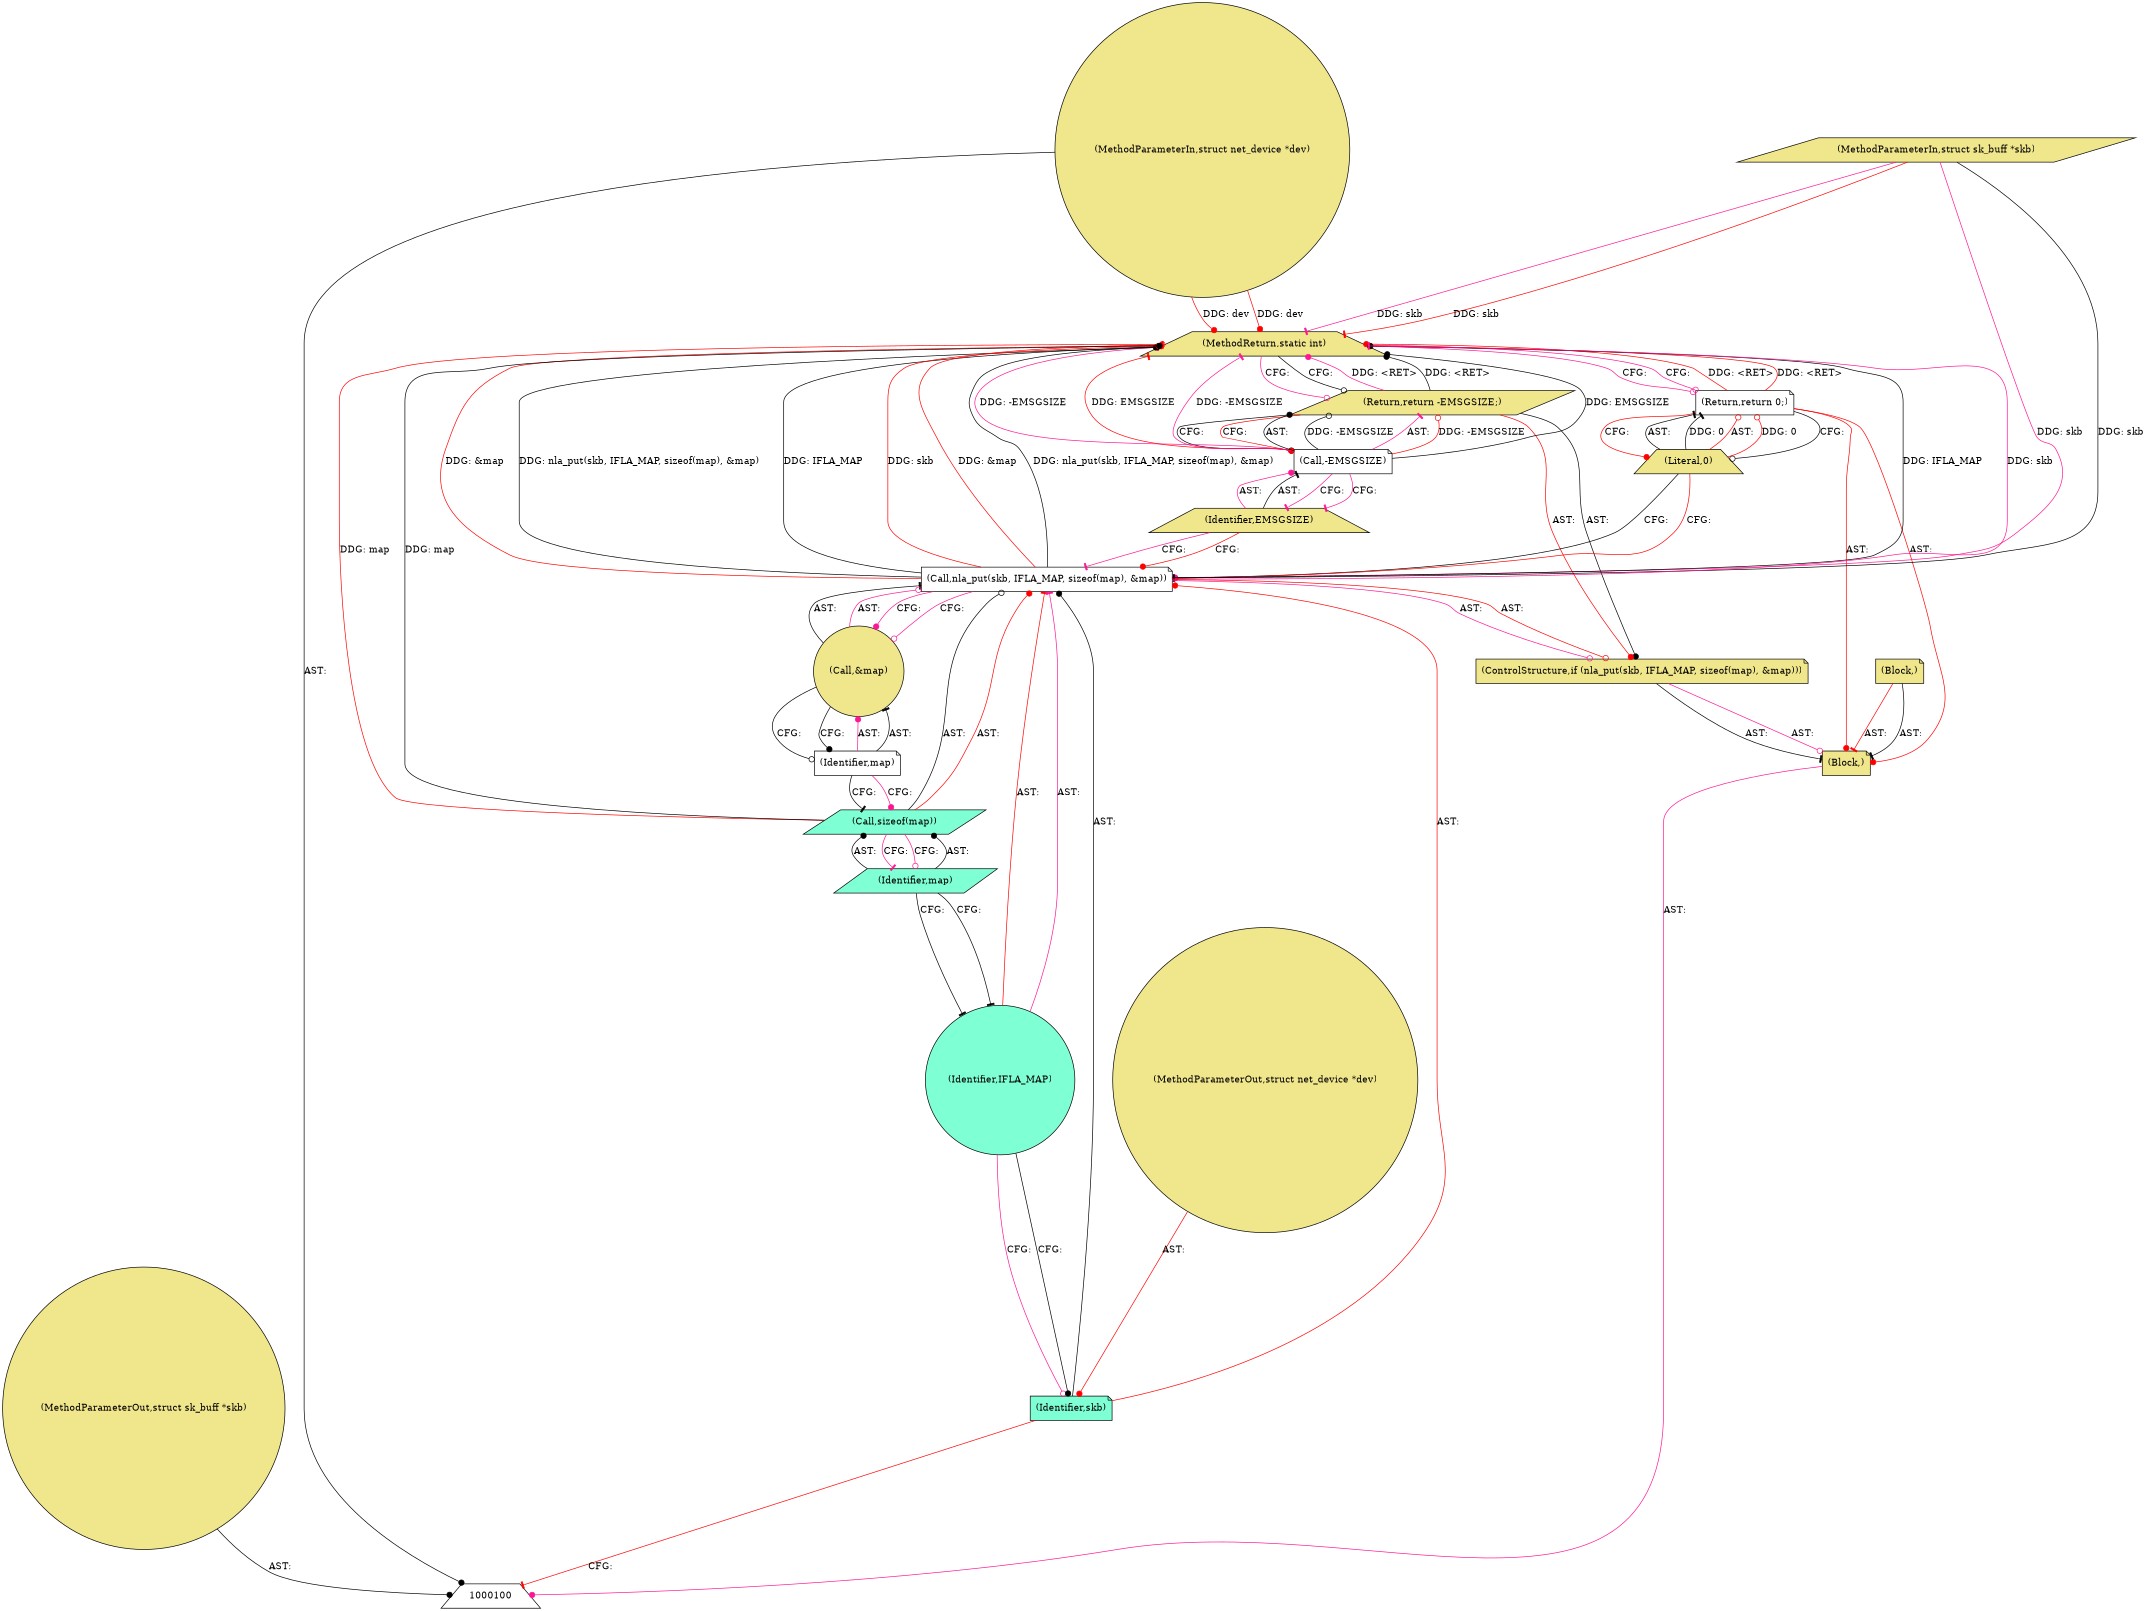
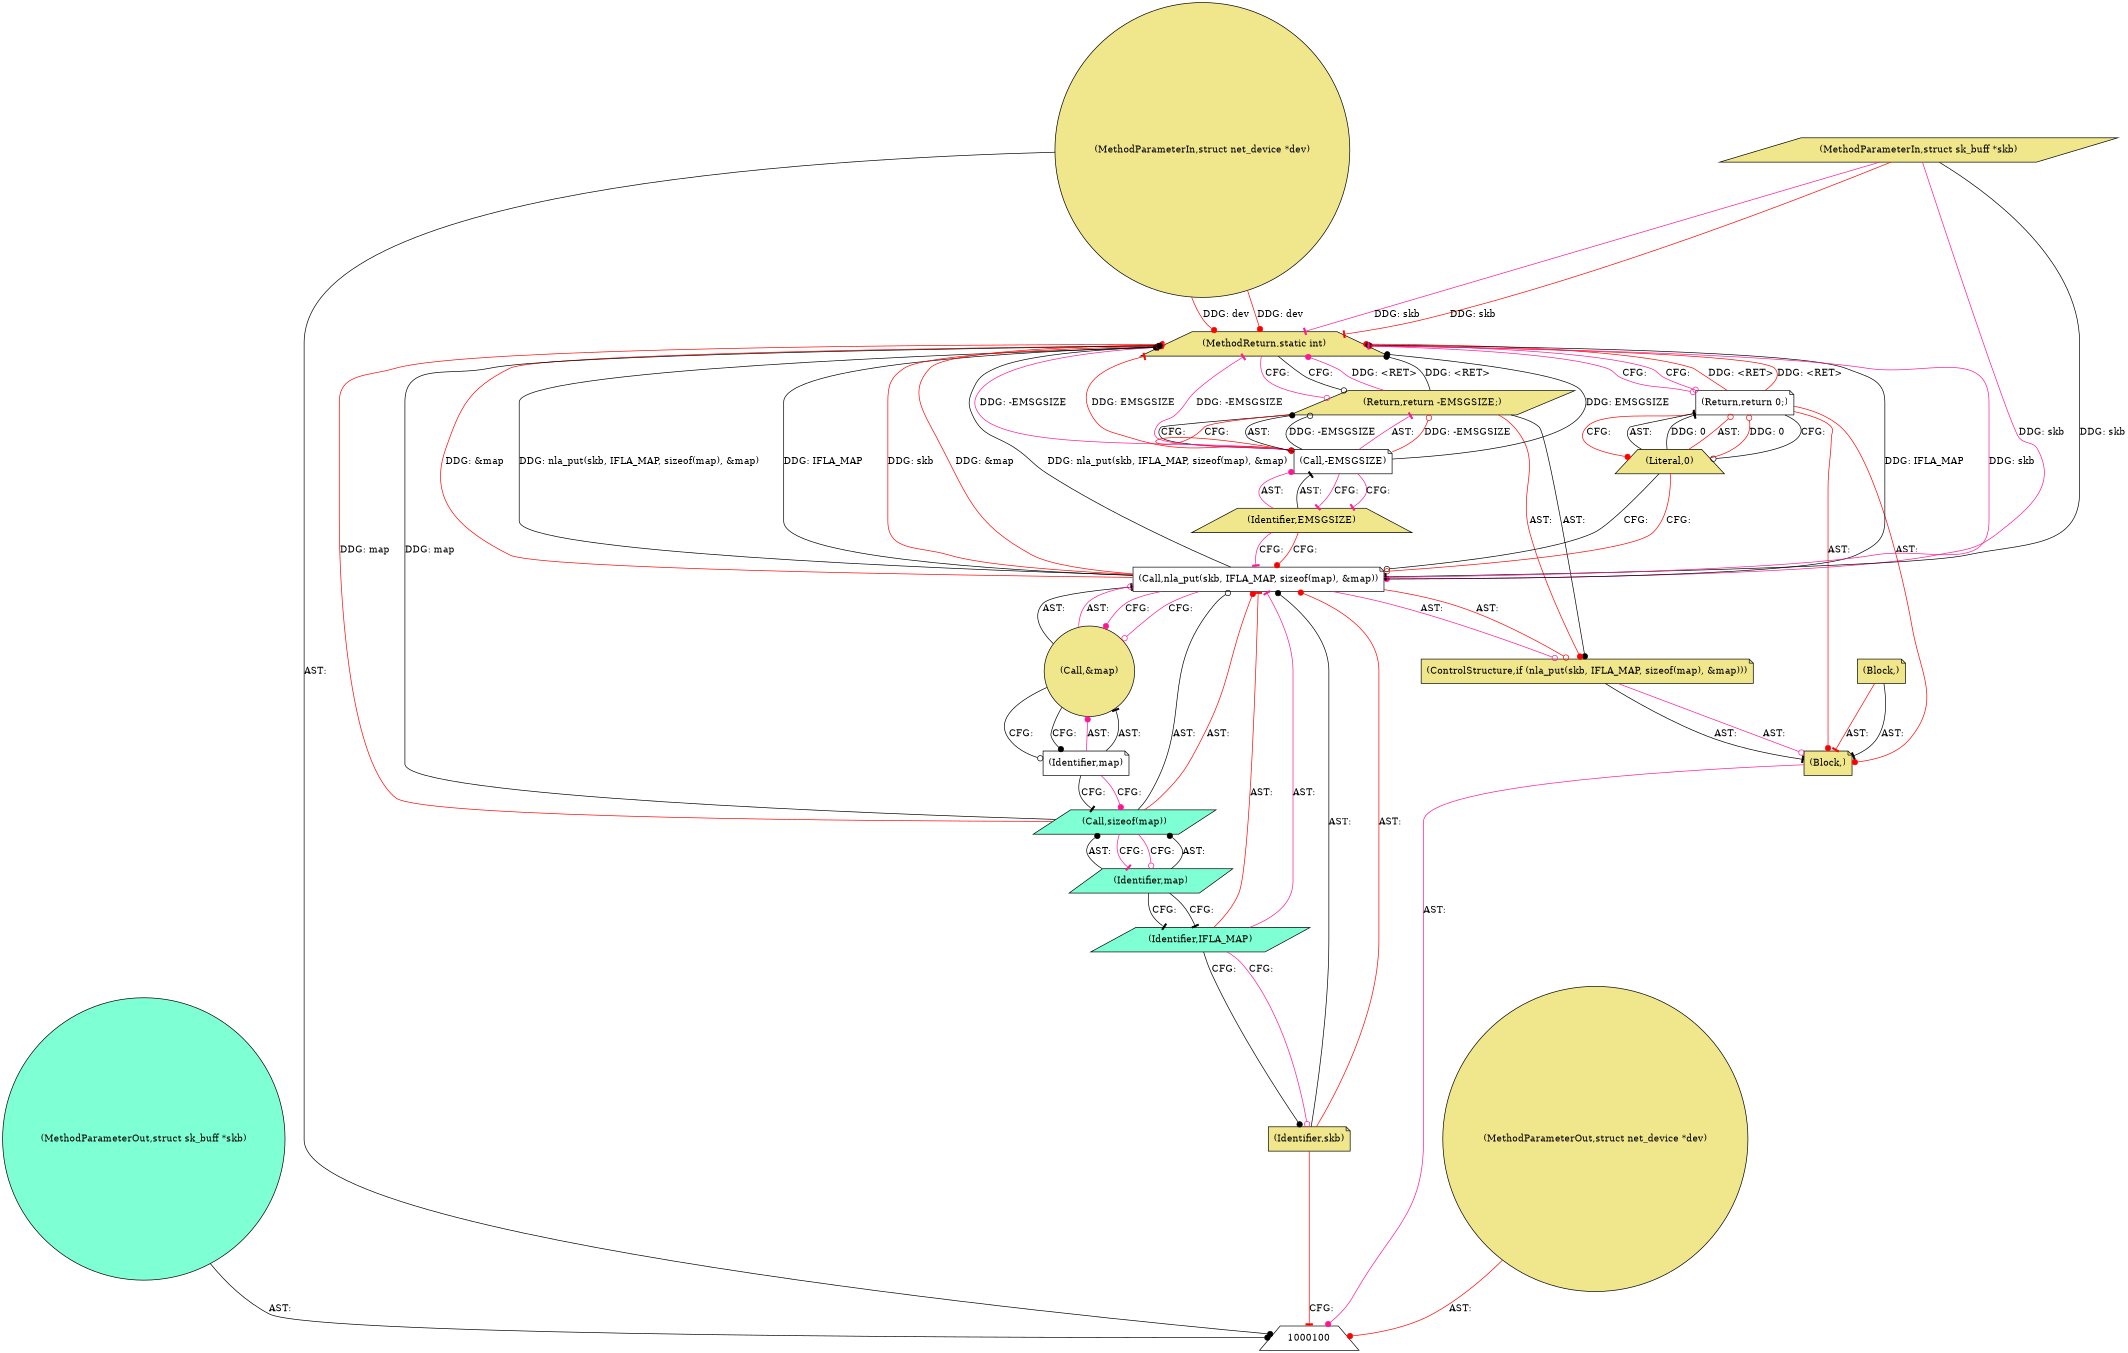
(1000, 1080) -> (1200, 940)
(1134, 1301) -> (1435, 1313)
(144, 1408) -> (144, 1139)
(1071, 1408) -> (1309, 1139)
